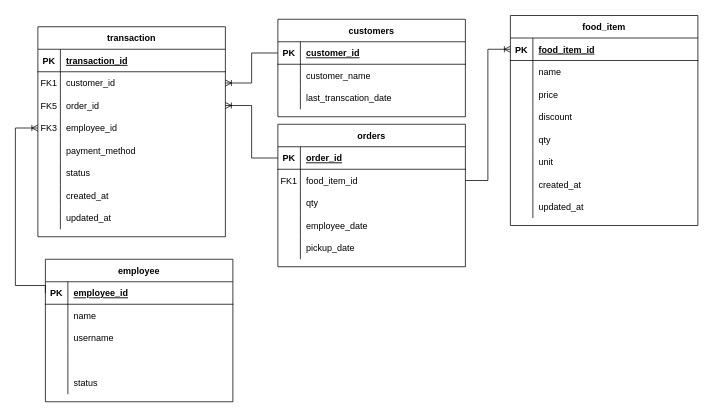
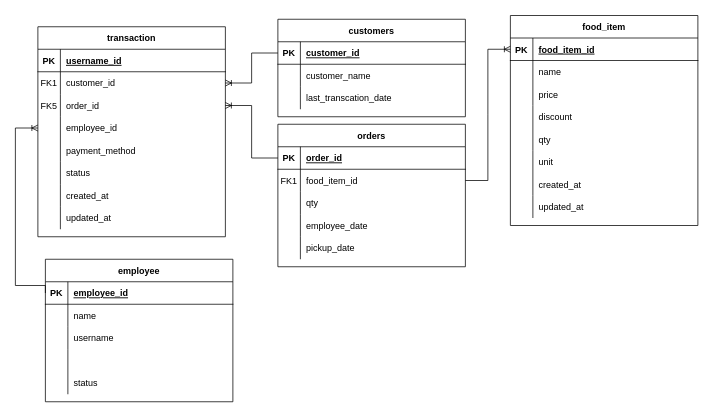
(99, 61) -> (93, 61)
(49, 128) -> none
